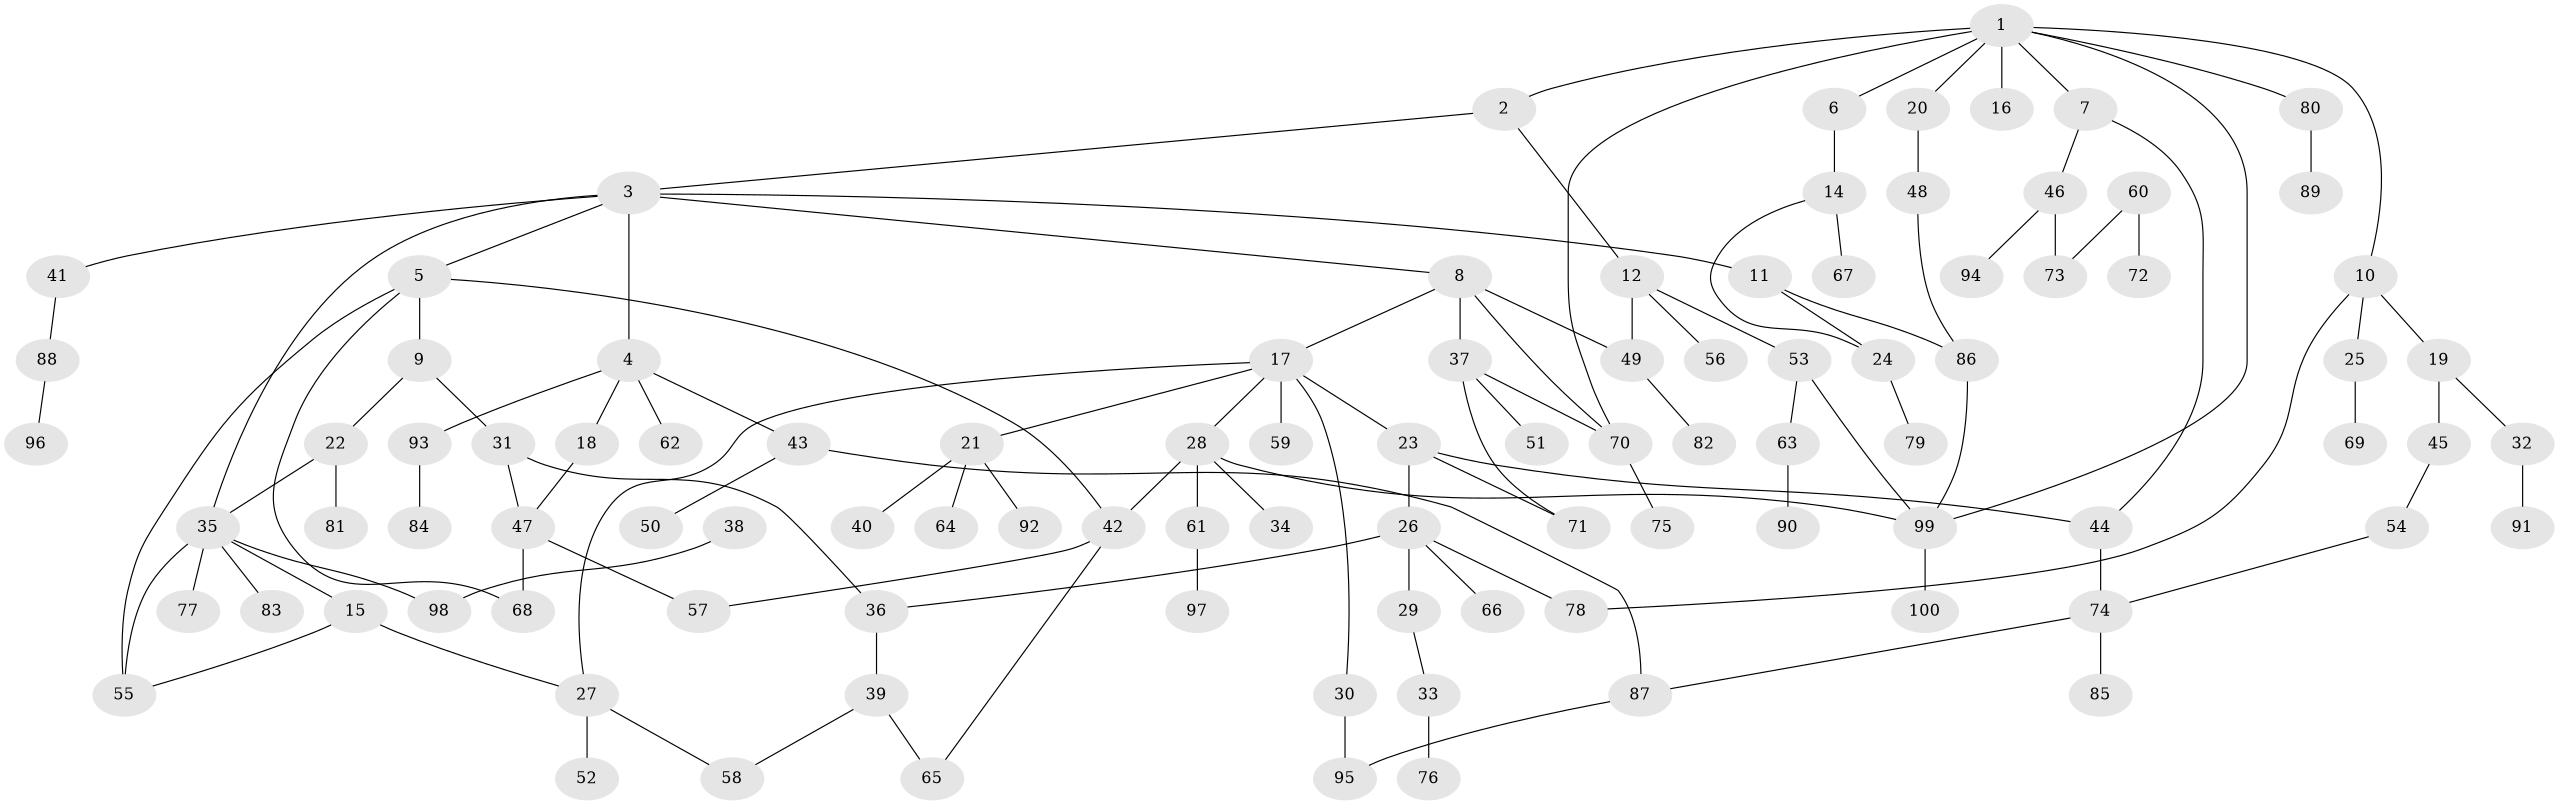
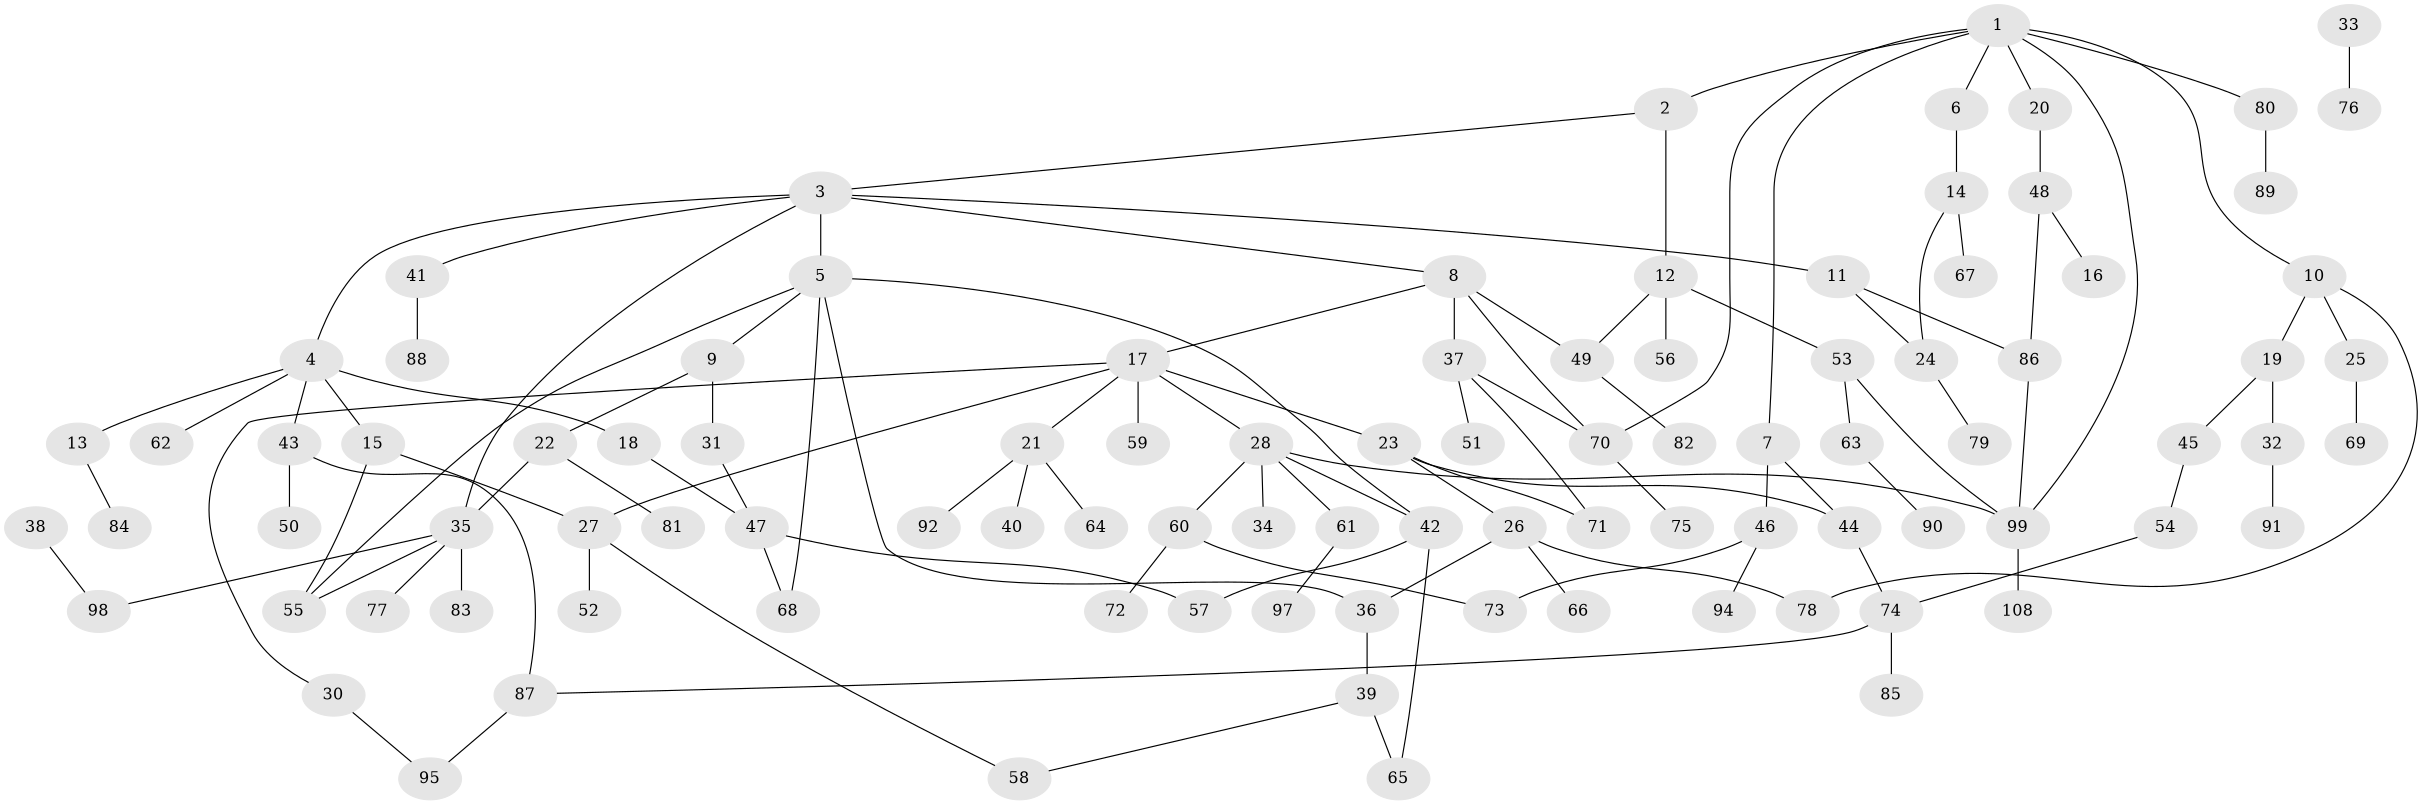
(2002, 68) -> (2067, 235)
(36, 444) -> none
(420, 444) -> (78, 444)
(713, 484) -> (984, 579)
none -> (1221, 486)
(282, 570) -> (342, 402)
(1409, 611) -> none
(1925, 611) -> (2018, 611)
